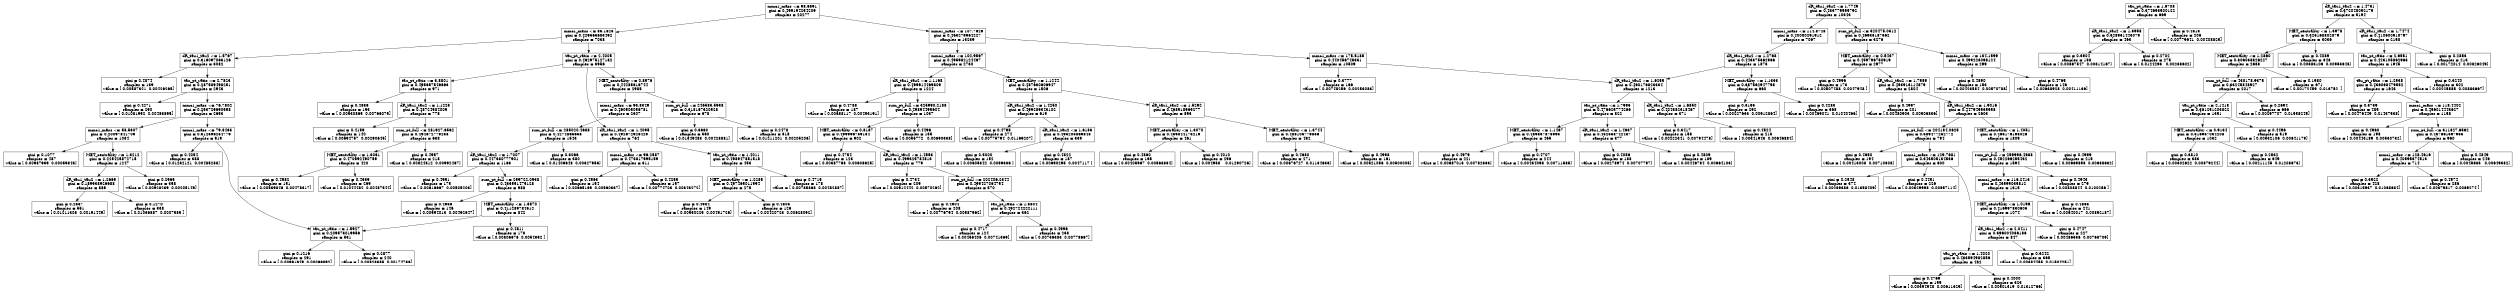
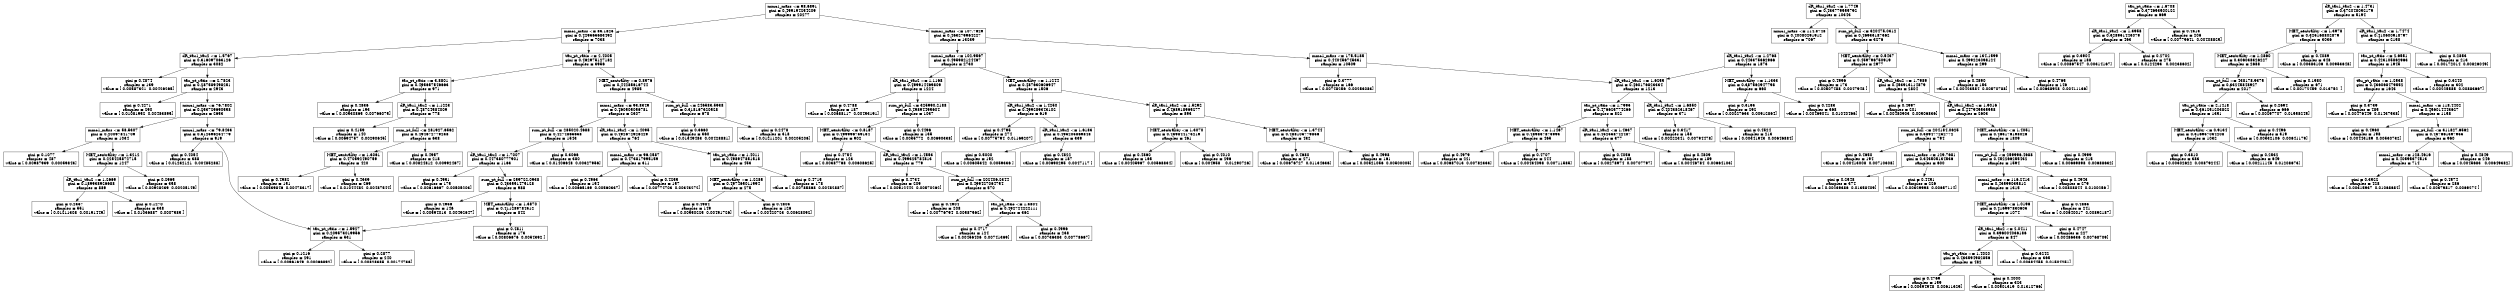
(1777, 47) -> none
(588, 99) -> (625, 121)
(1971, 204) -> (1986, 245)
